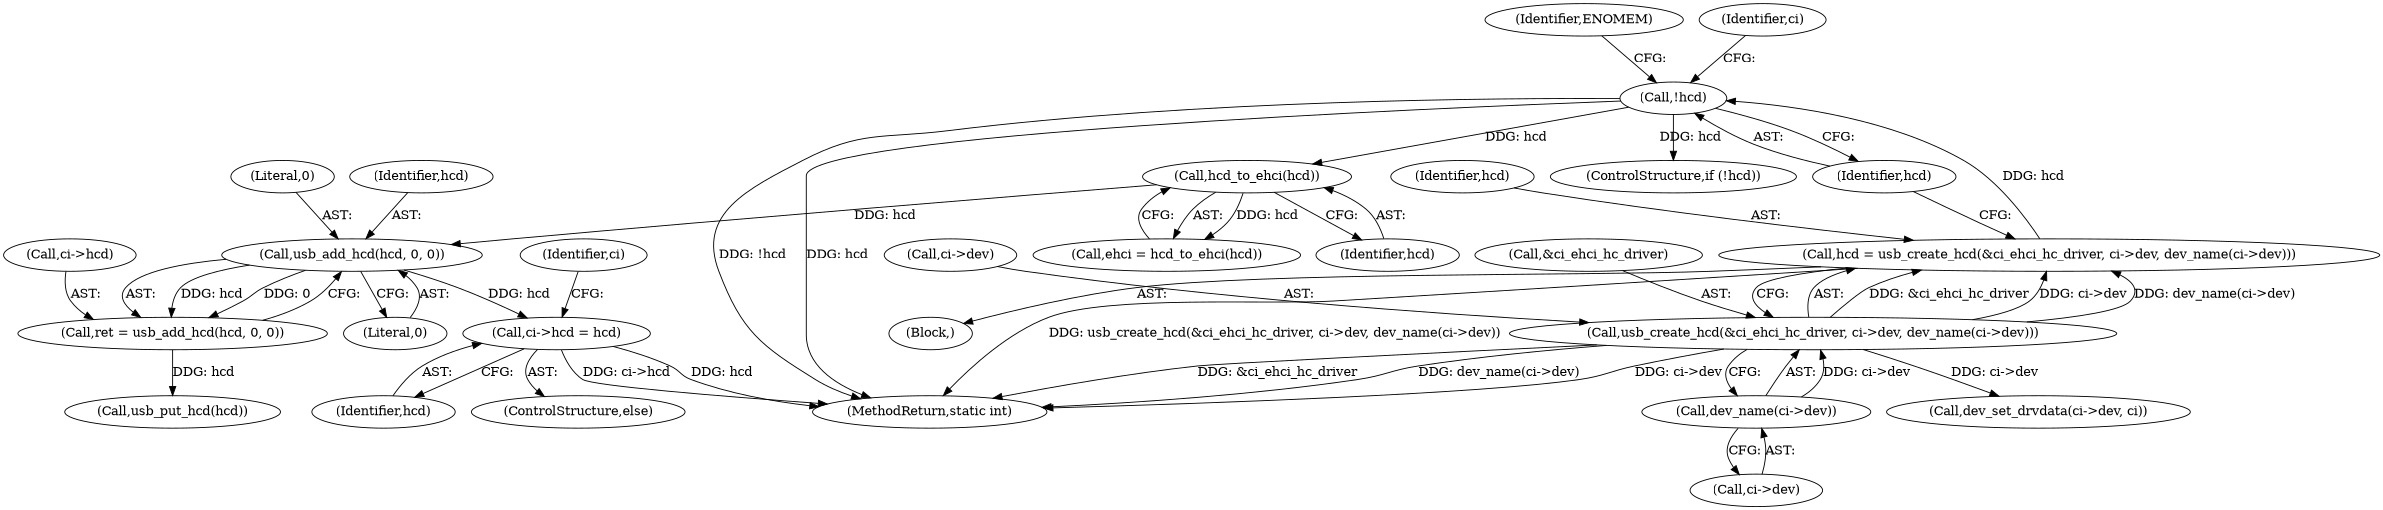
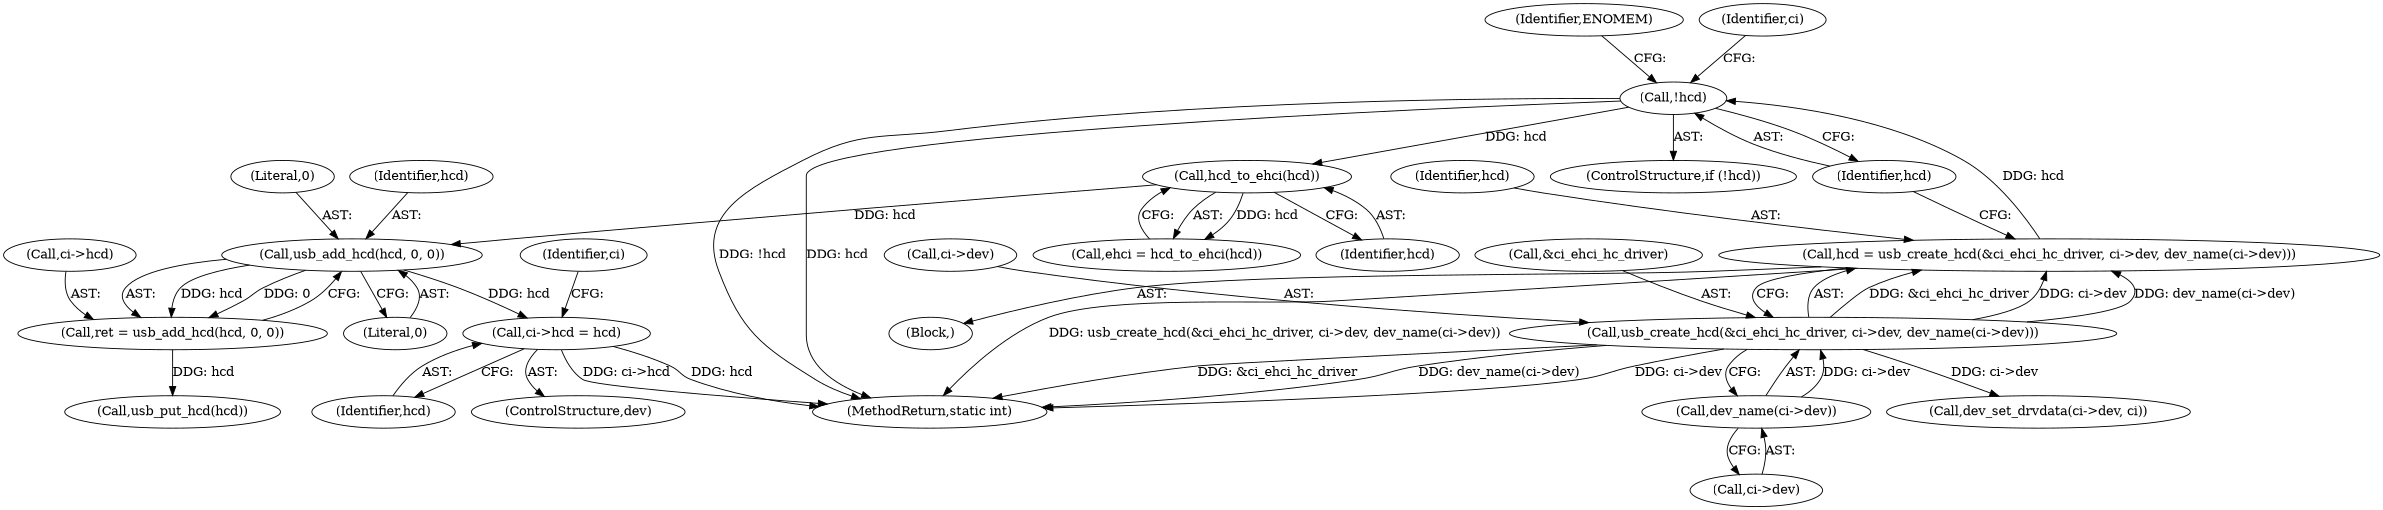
(1691, 137) -> (1691, 137)
(578, 412) -> (578, 412)
